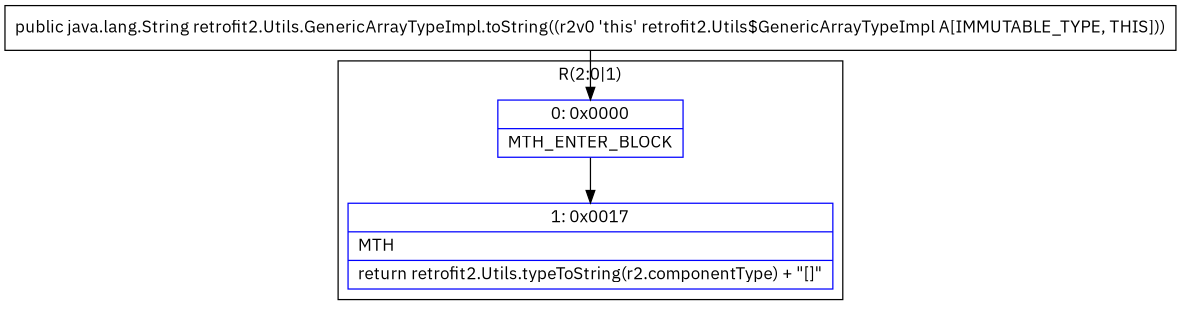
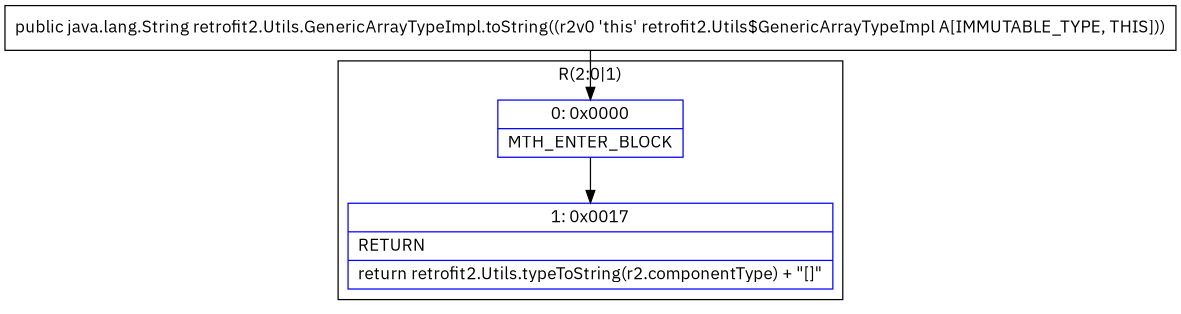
(377, 246) -> (392, 246)
